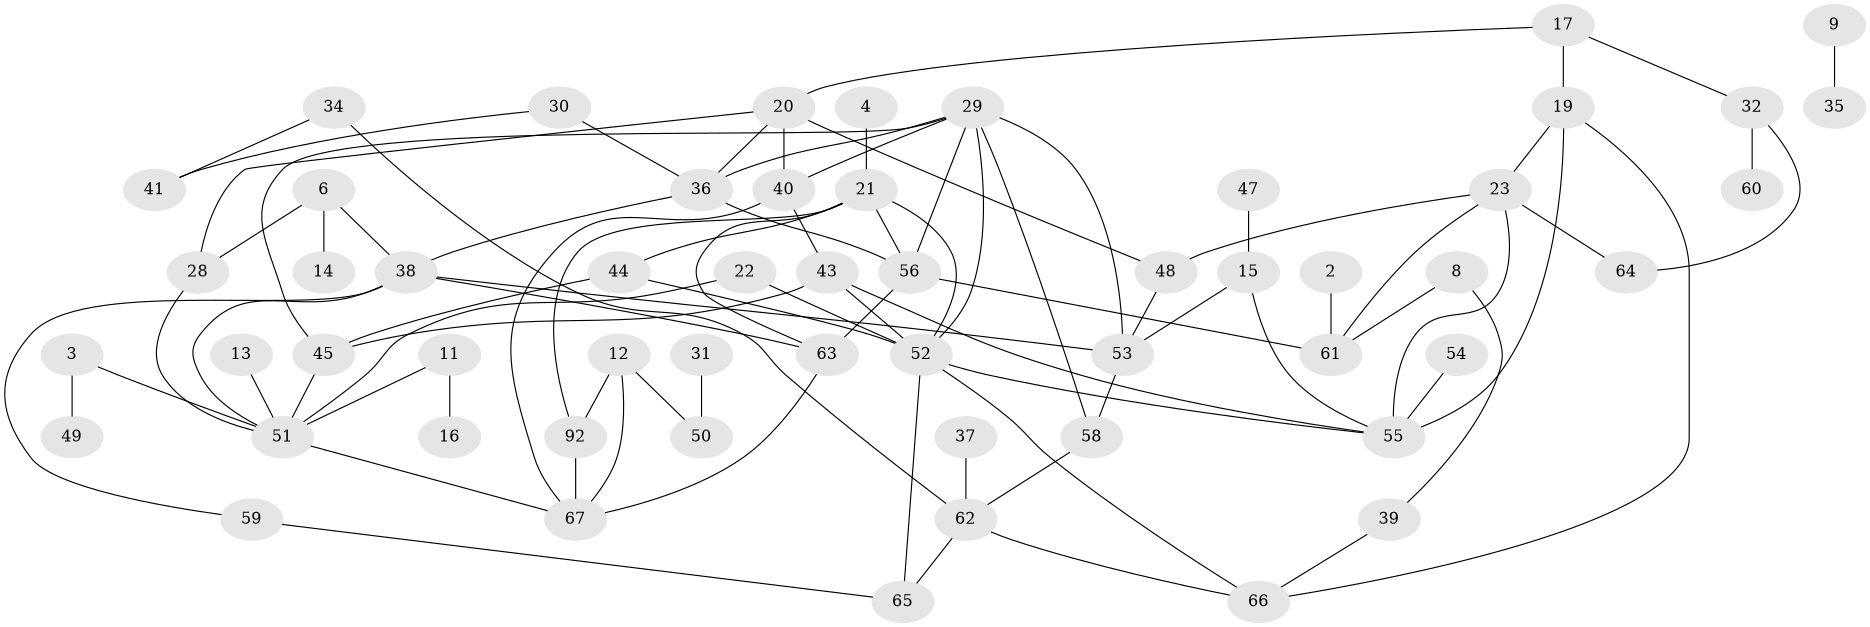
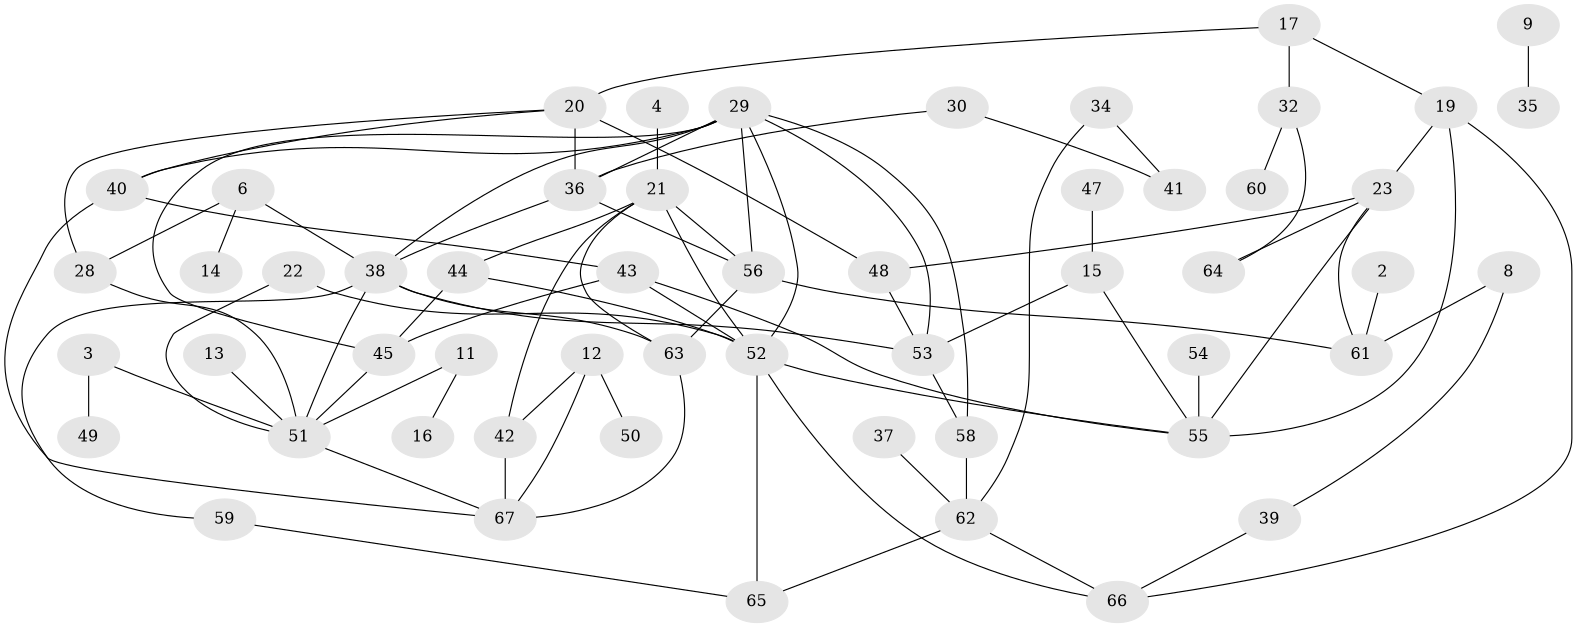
none -> (546, 165)
(702, 355) -> none
(576, 437) -> (505, 437)
